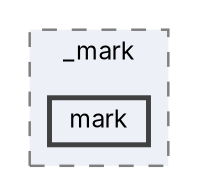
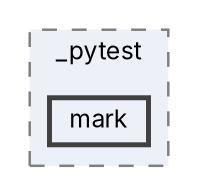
(99, 53) -> (99, 53)
